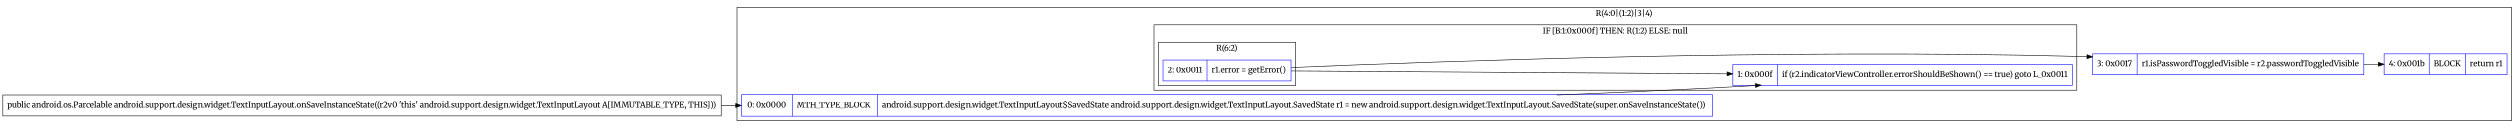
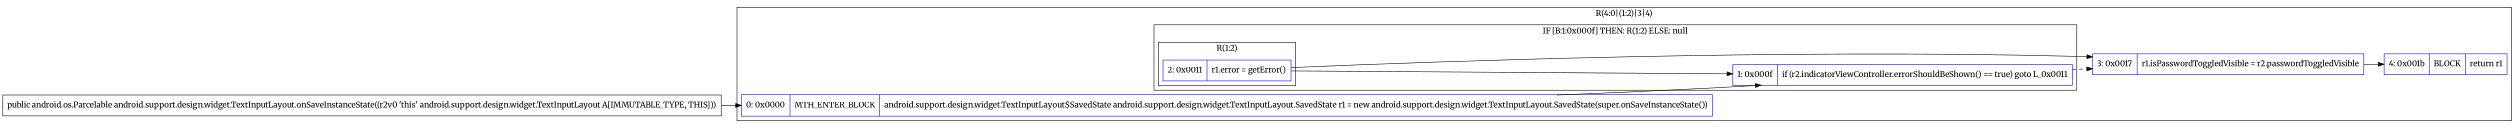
(1227, 49) -> (1227, 49)
none -> (2080, 69)
(834, 105) -> (835, 105)
